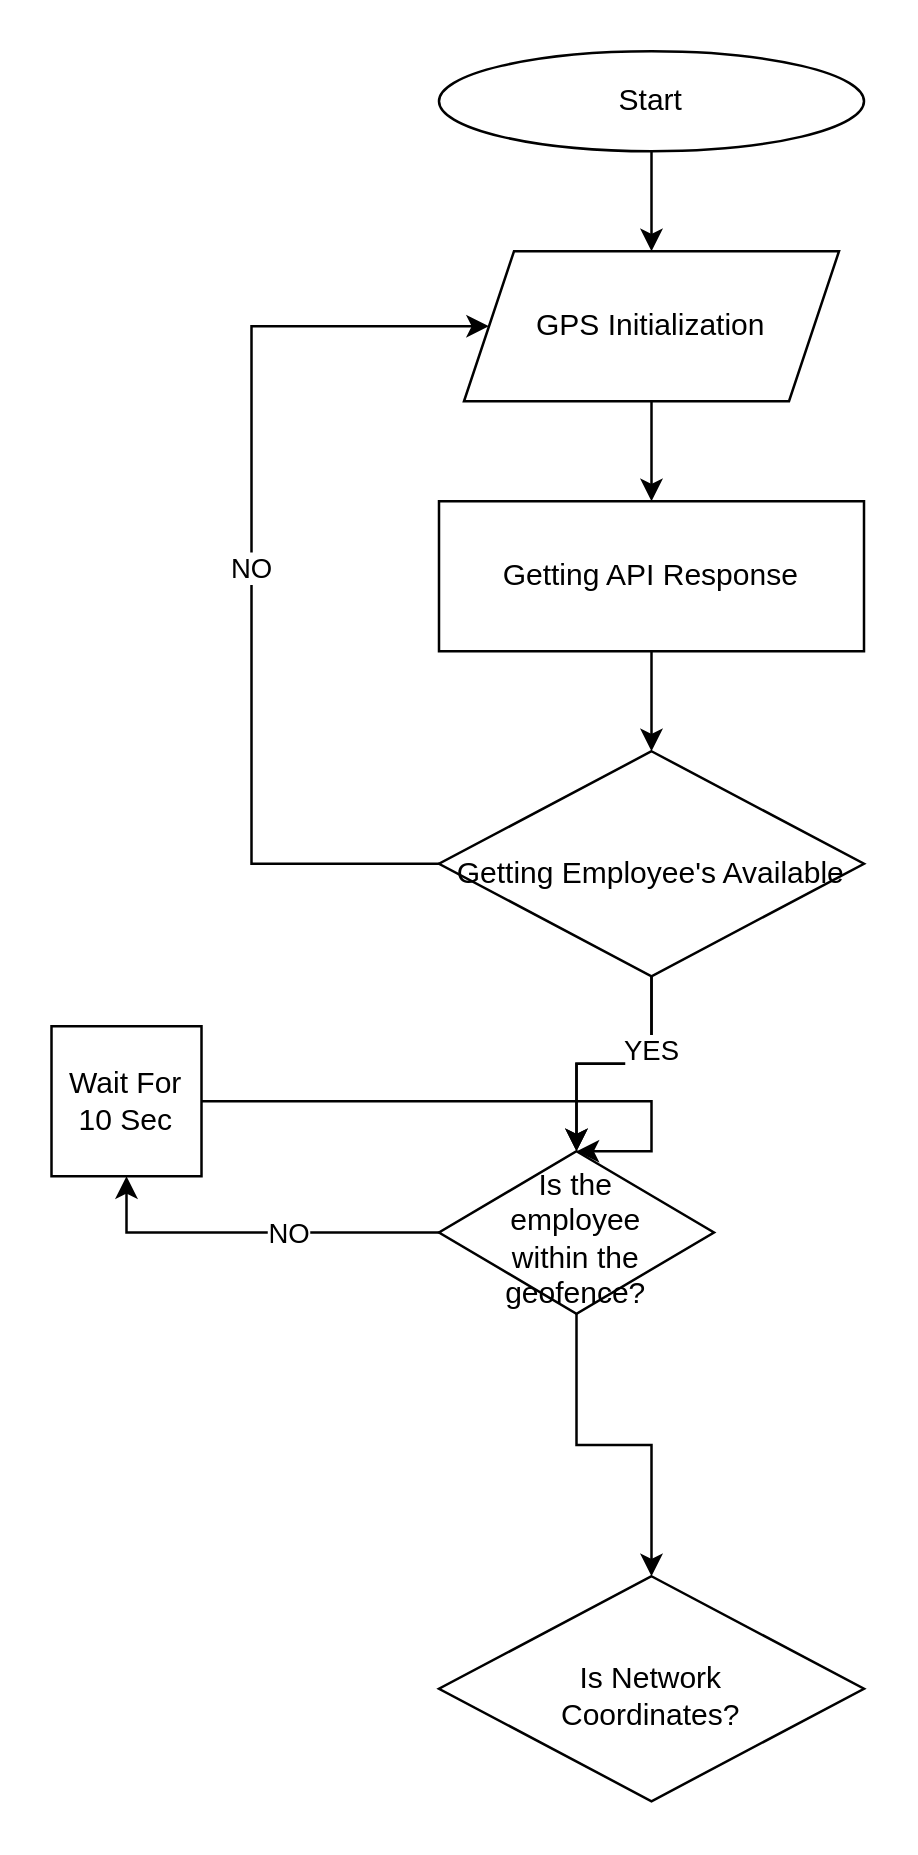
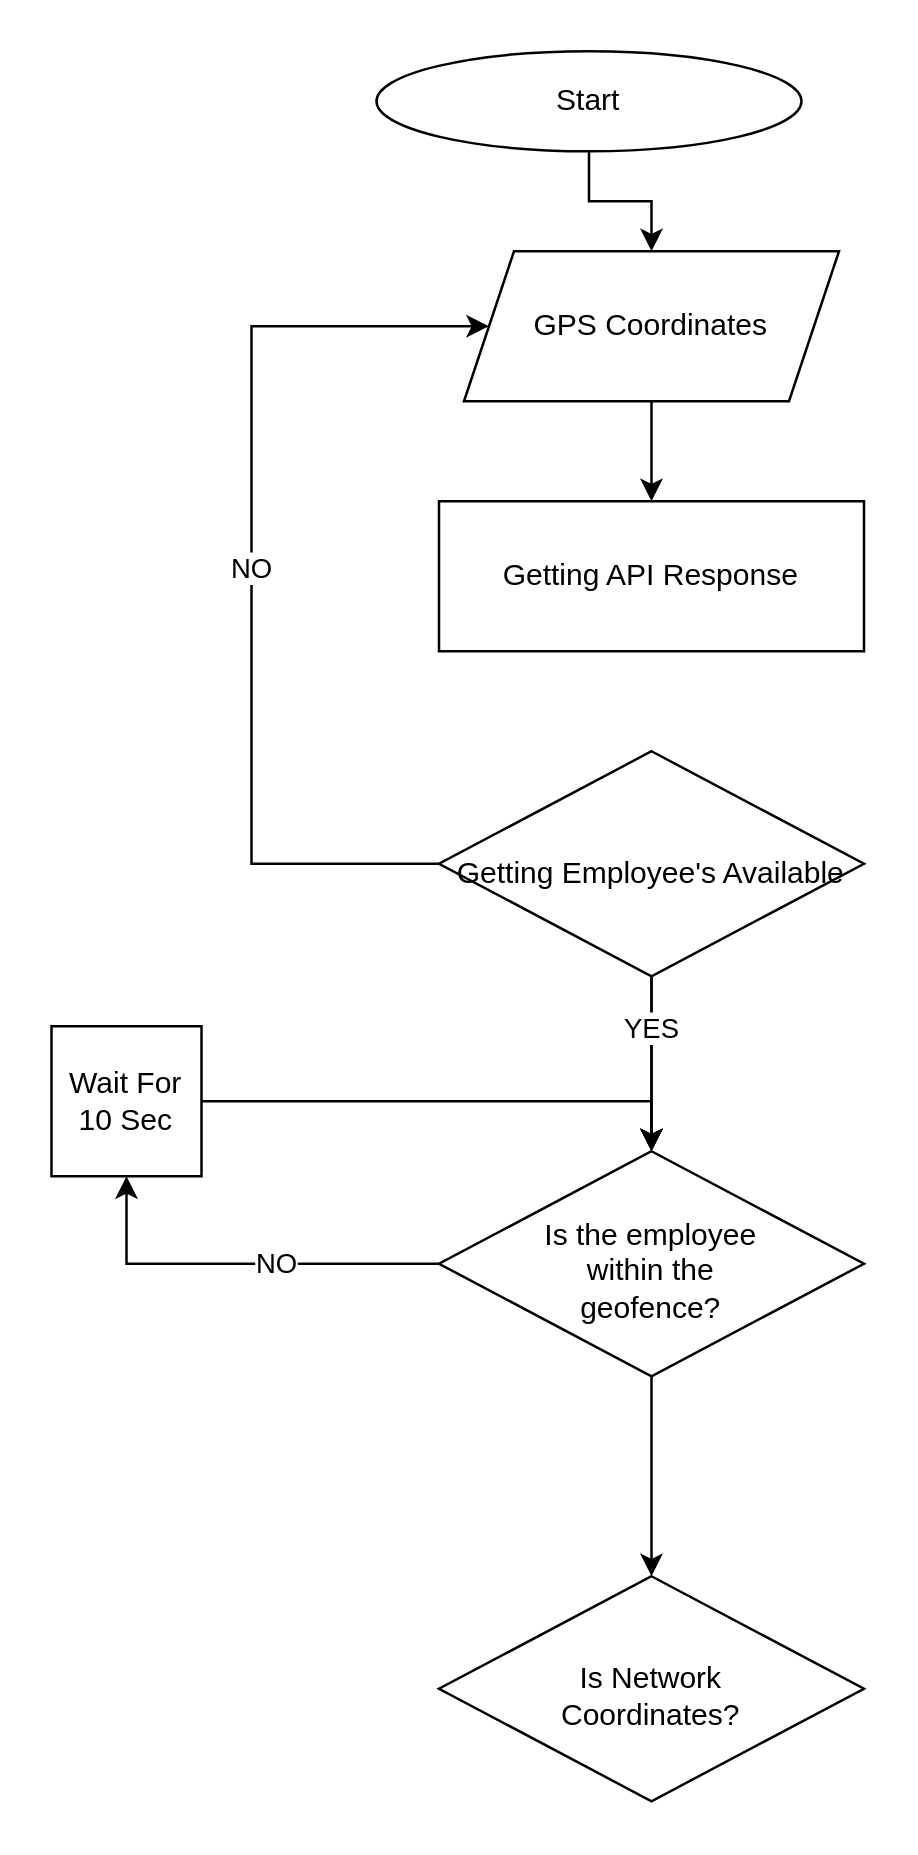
(651, 101) -> (589, 101)
(651, 326) -> (651, 326)
(651, 693) -> none
(576, 1233) -> (651, 1264)
